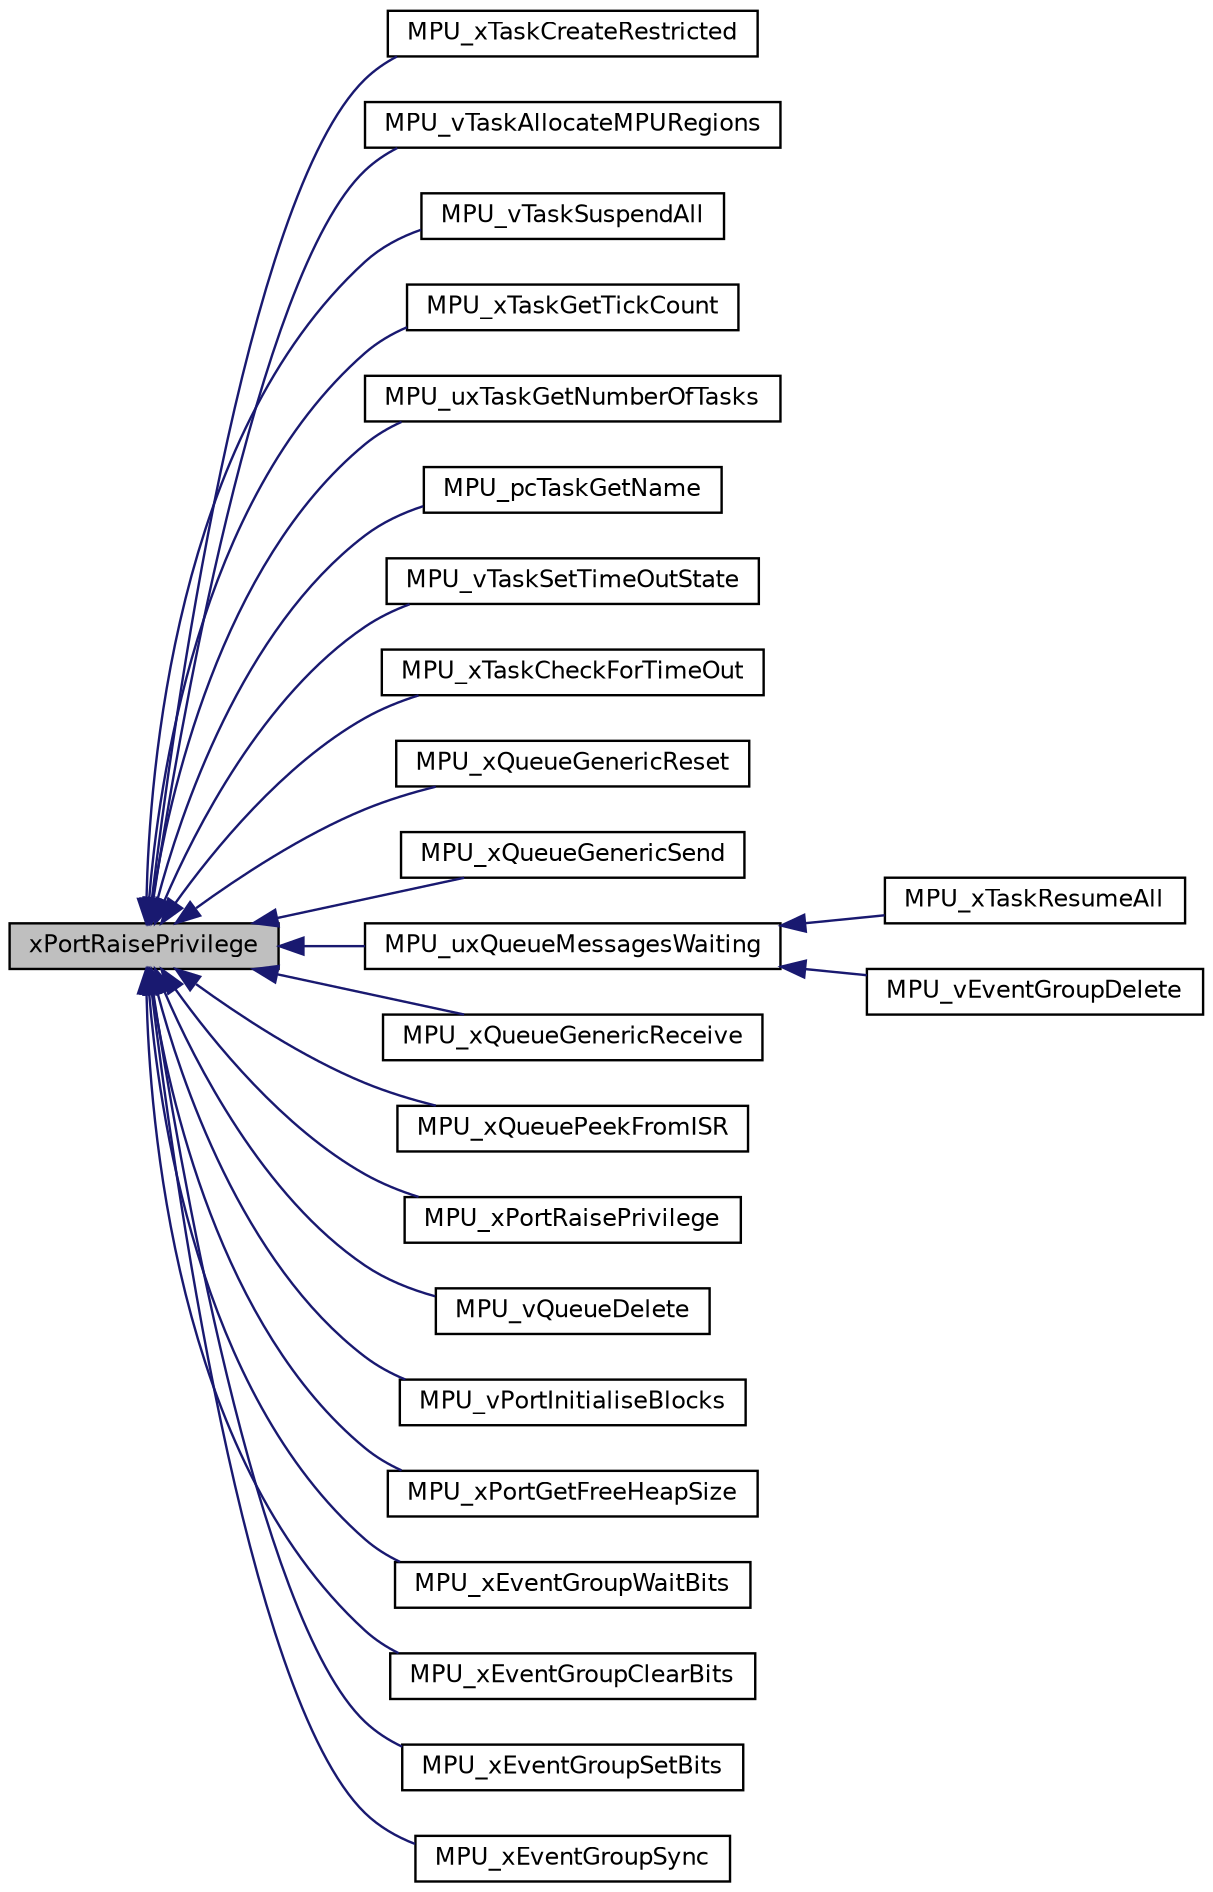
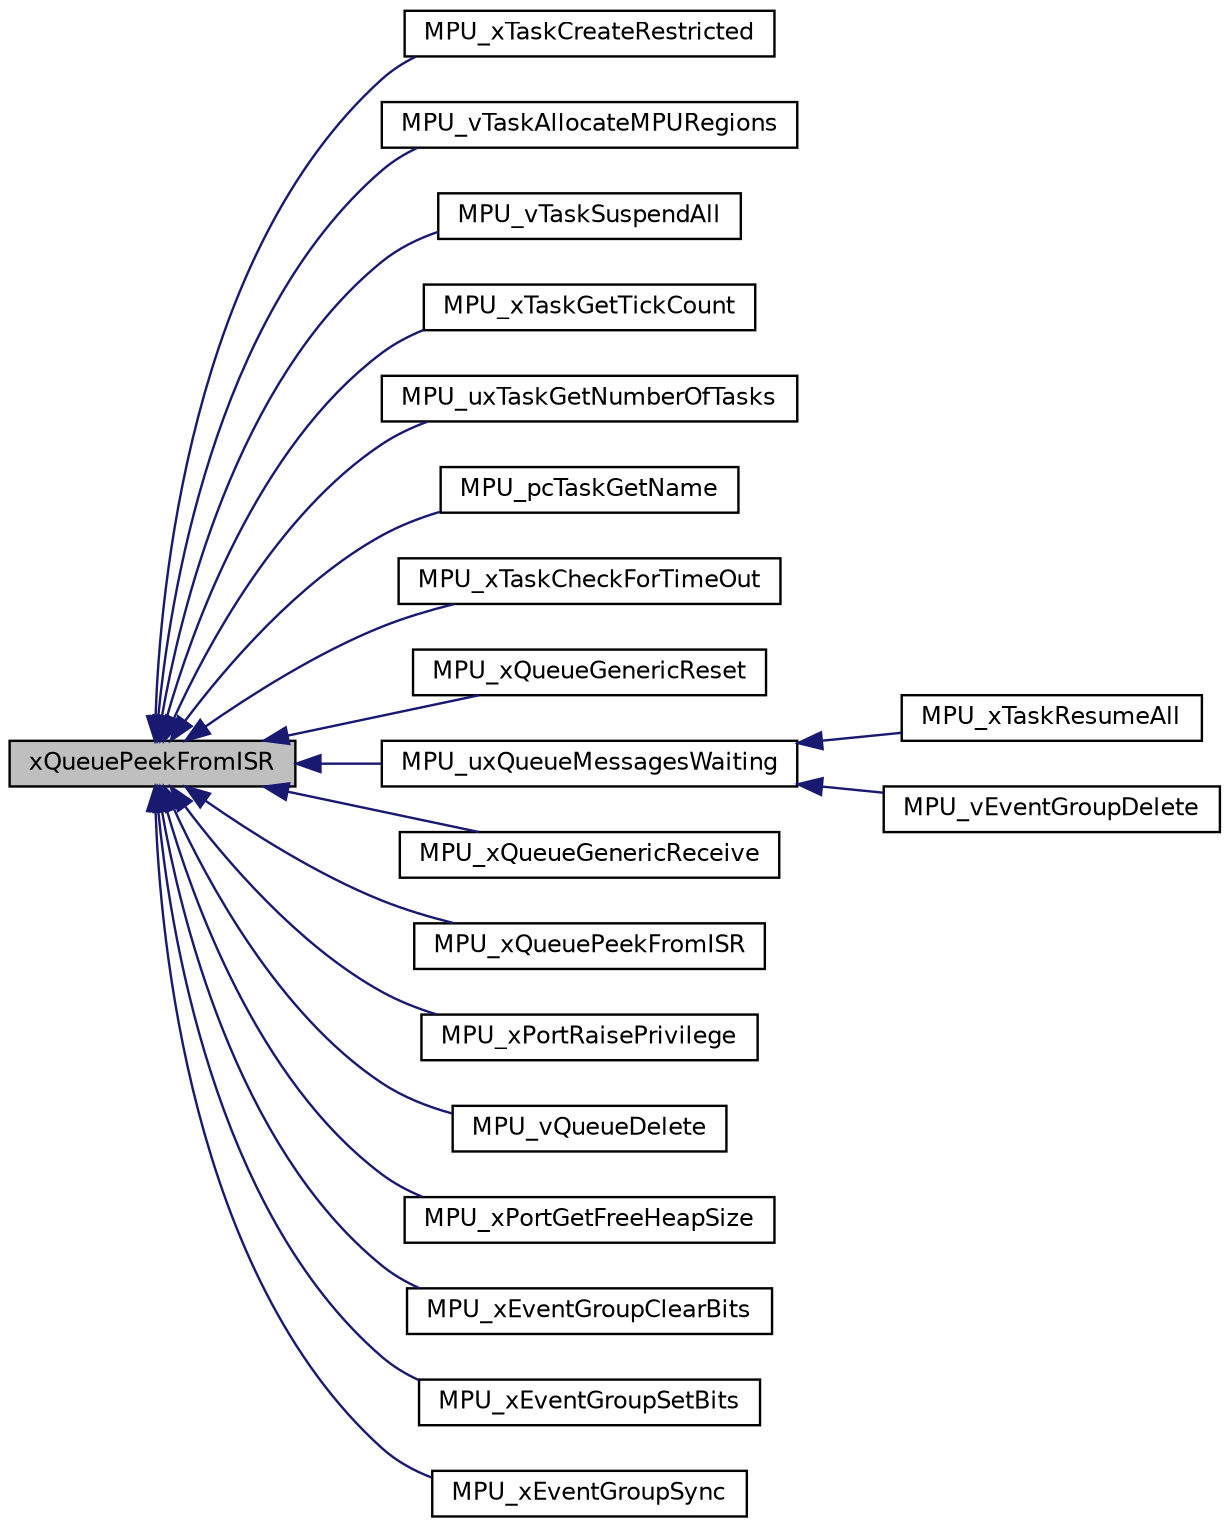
(573, 581) -> none
(573, 855) -> none
(144, 946) -> (152, 764)
(573, 1402) -> none
(573, 1585) -> none
